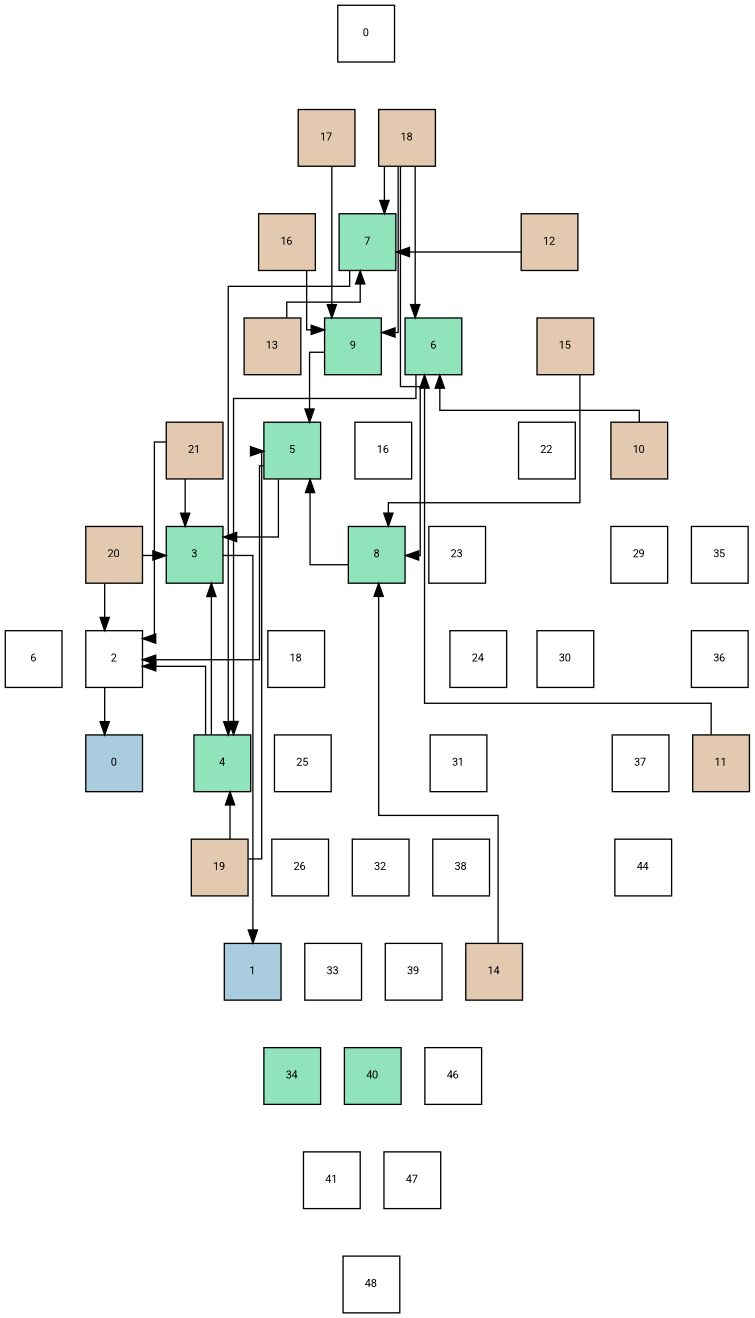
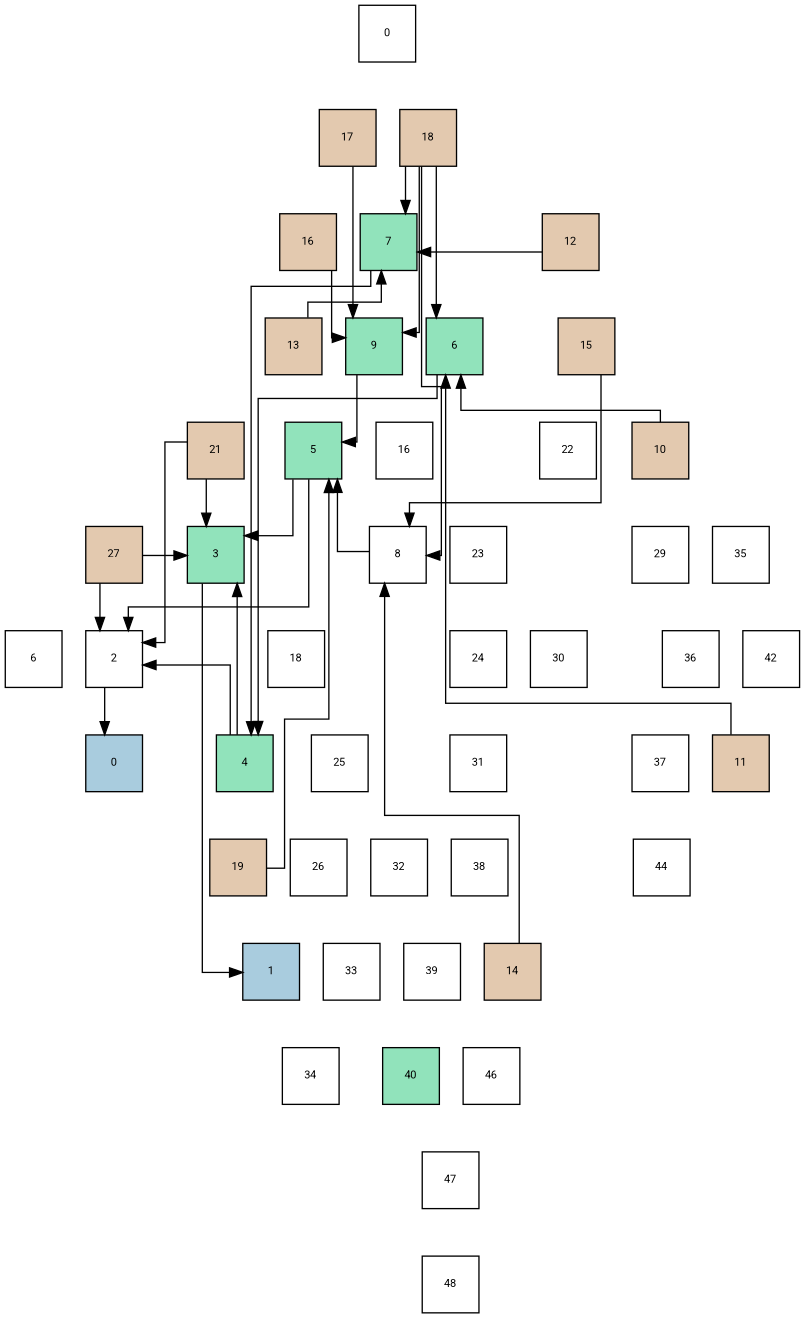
(114, 555) -> (114, 555)
(377, 555) -> (398, 555)
none -> (771, 659)
(230, 822) -> none
(292, 1076) -> (311, 1076)
(332, 1180) -> none
